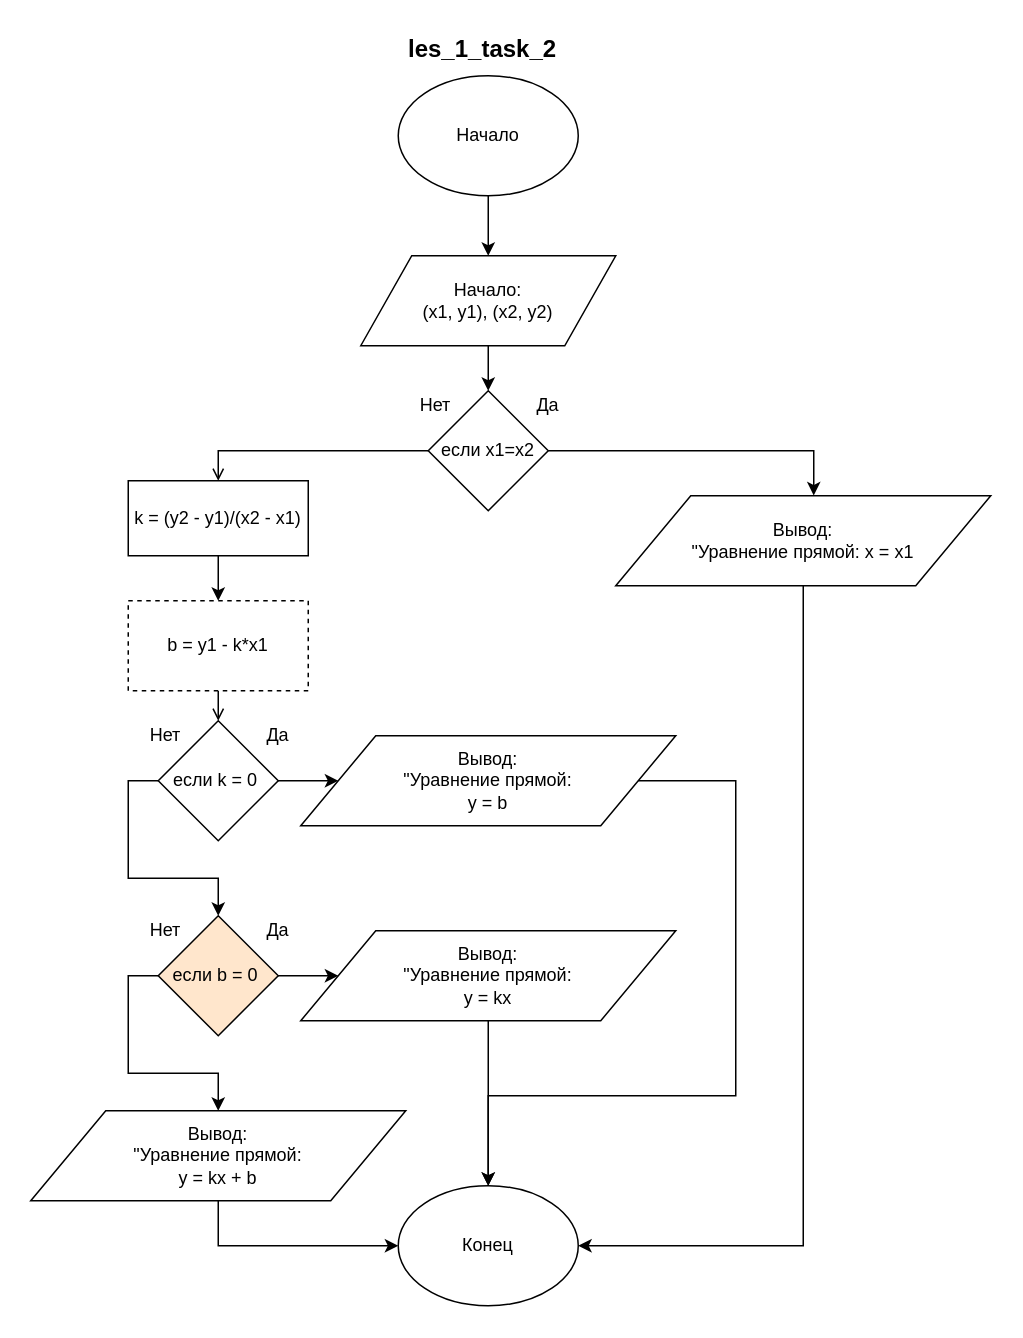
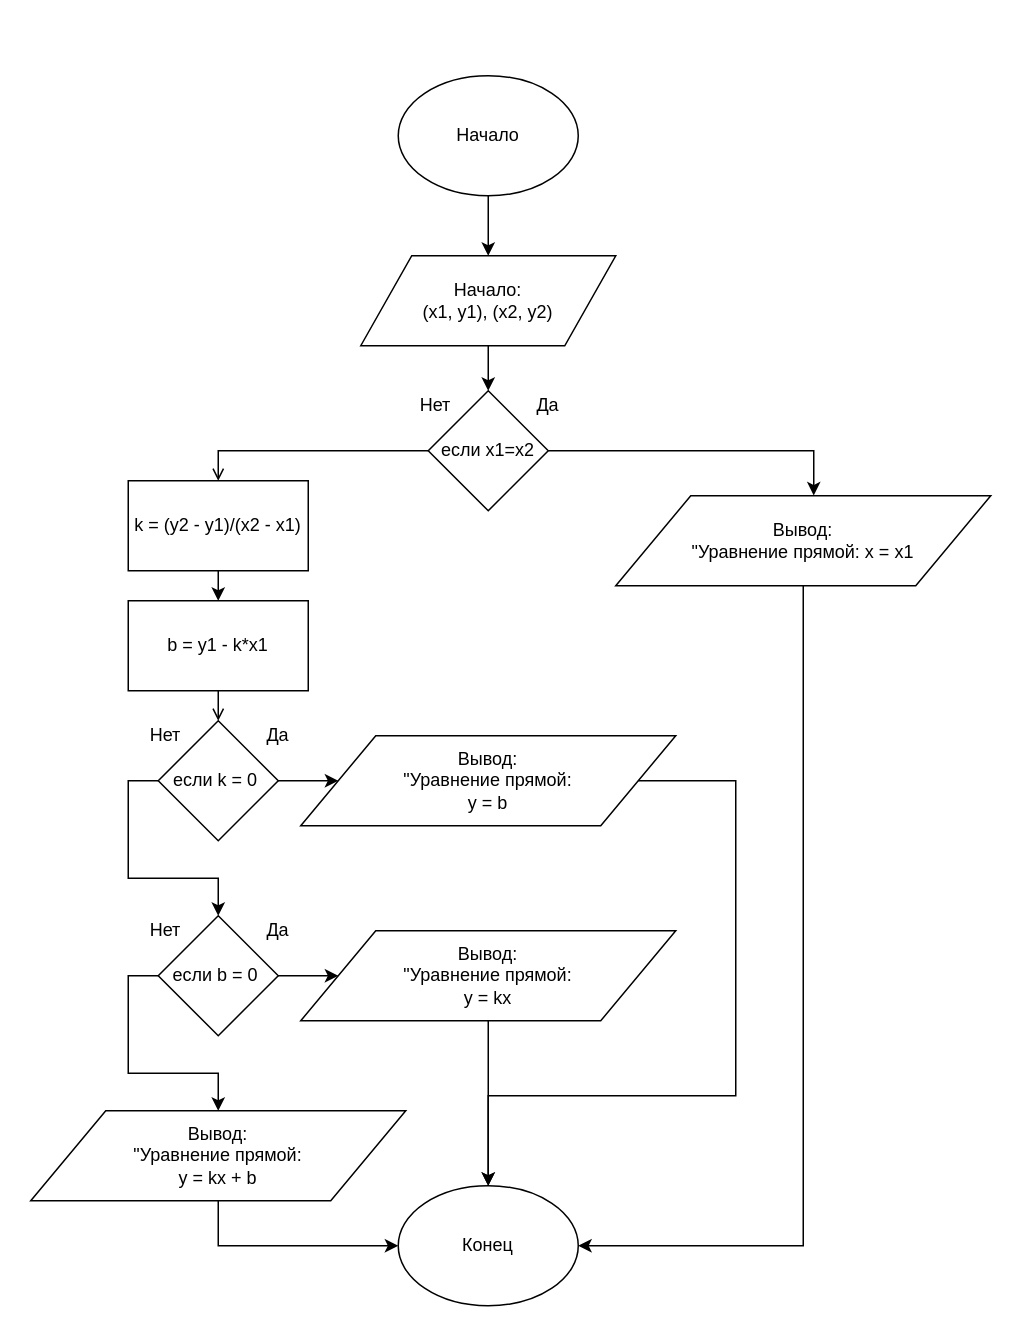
(488, 46) -> none
(218, 518) -> (218, 526)
(218, 646) -> (218, 646)
(218, 976) -> (218, 976)
